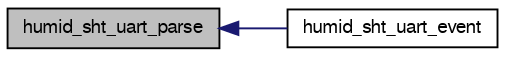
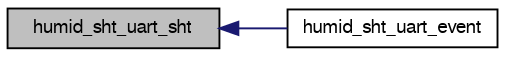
(114, 28) -> (114, 28)
